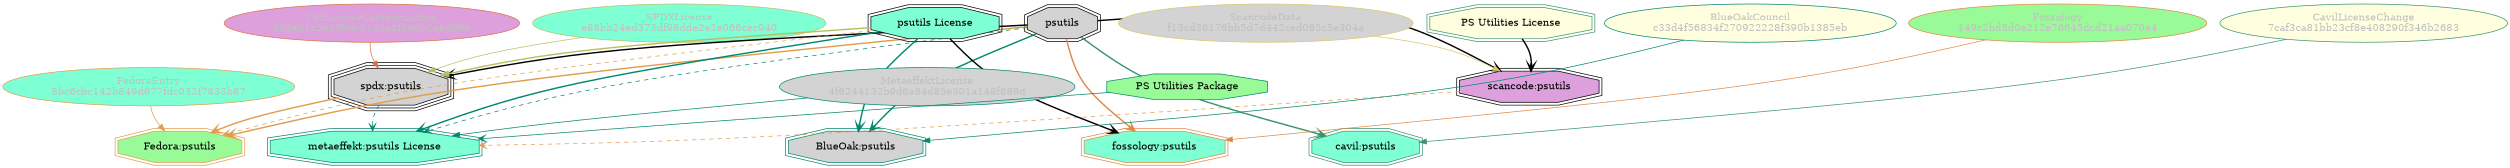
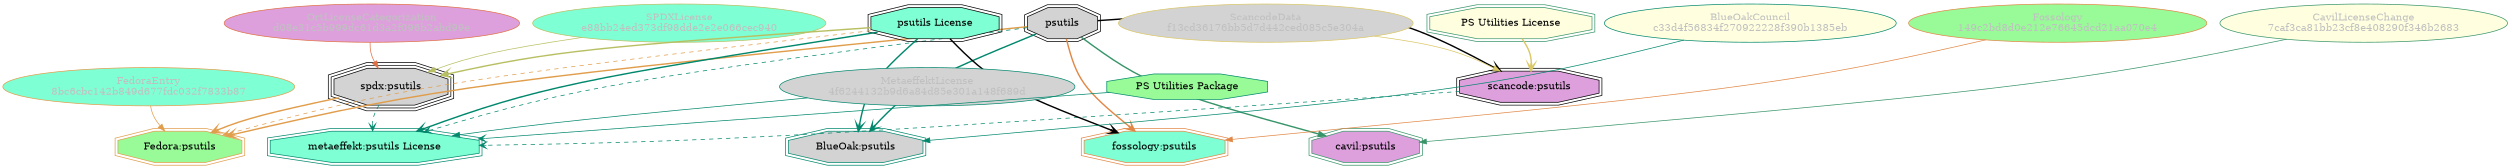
(883, 33) -> none
(659, 43) -> (659, 43)
(1529, 51) -> (1529, 51)
(1194, 98) -> (1194, 98)
(973, 124) -> (973, 124)
(1366, 147) -> (1366, 147)
